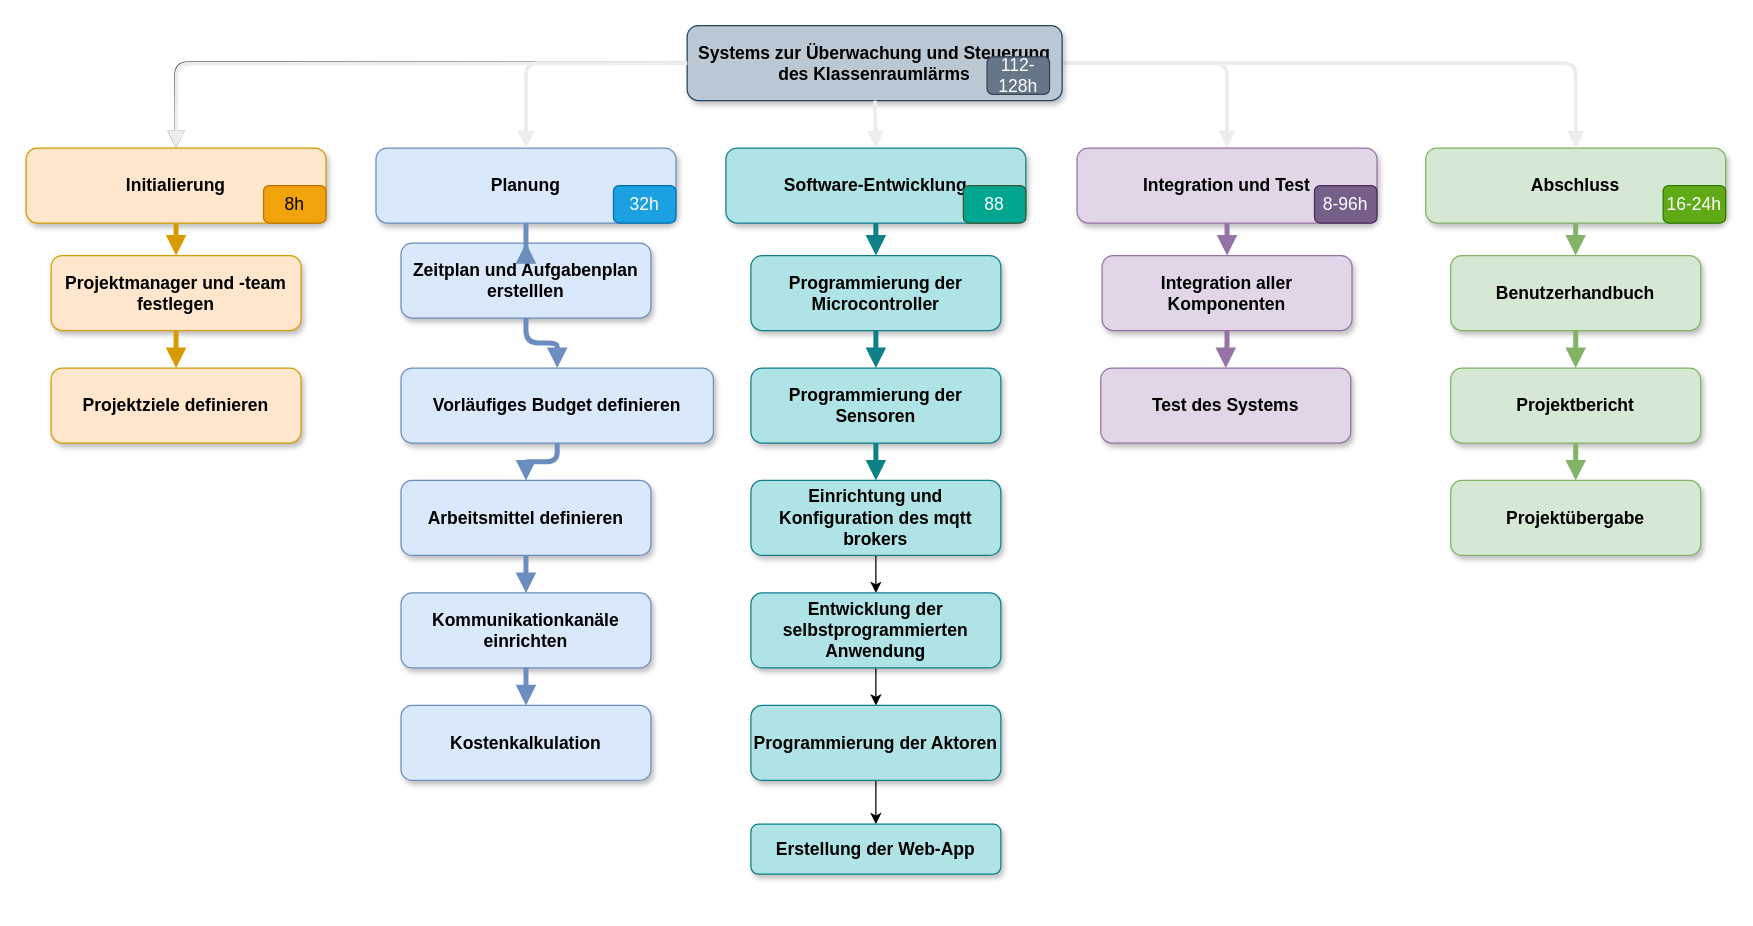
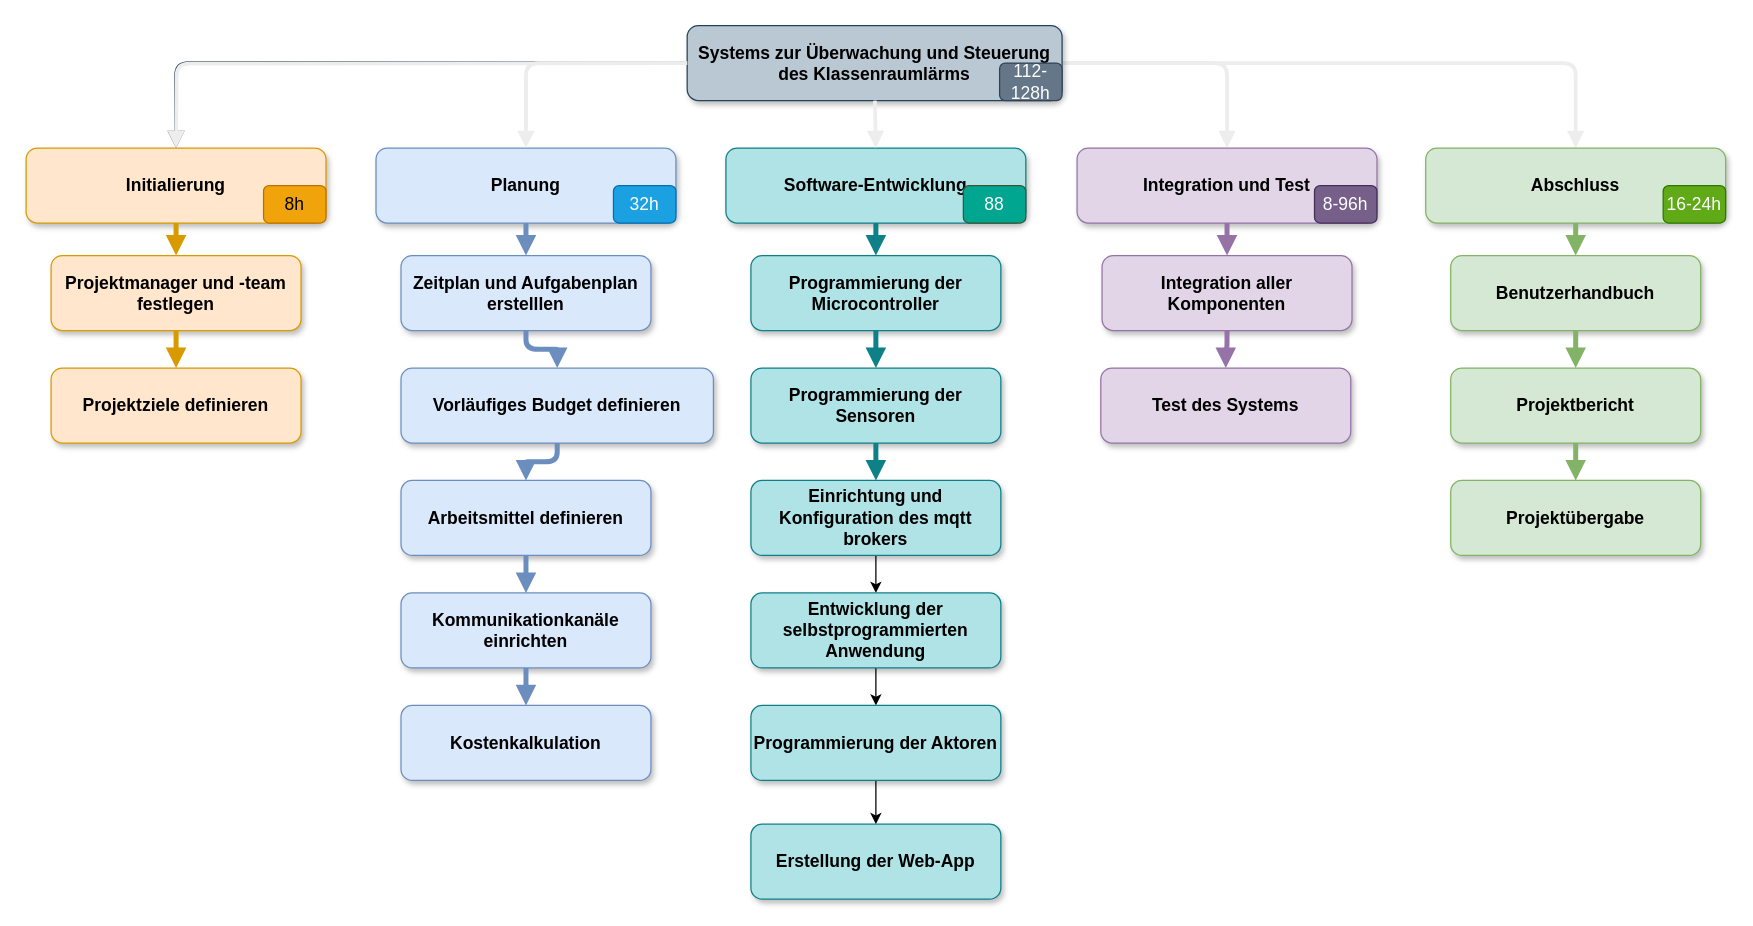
(1018, 76) -> (1031, 82)
(526, 281) -> (526, 293)
(876, 849) -> (876, 862)
